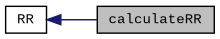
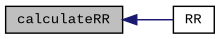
(79, 20) -> (155, 20)
